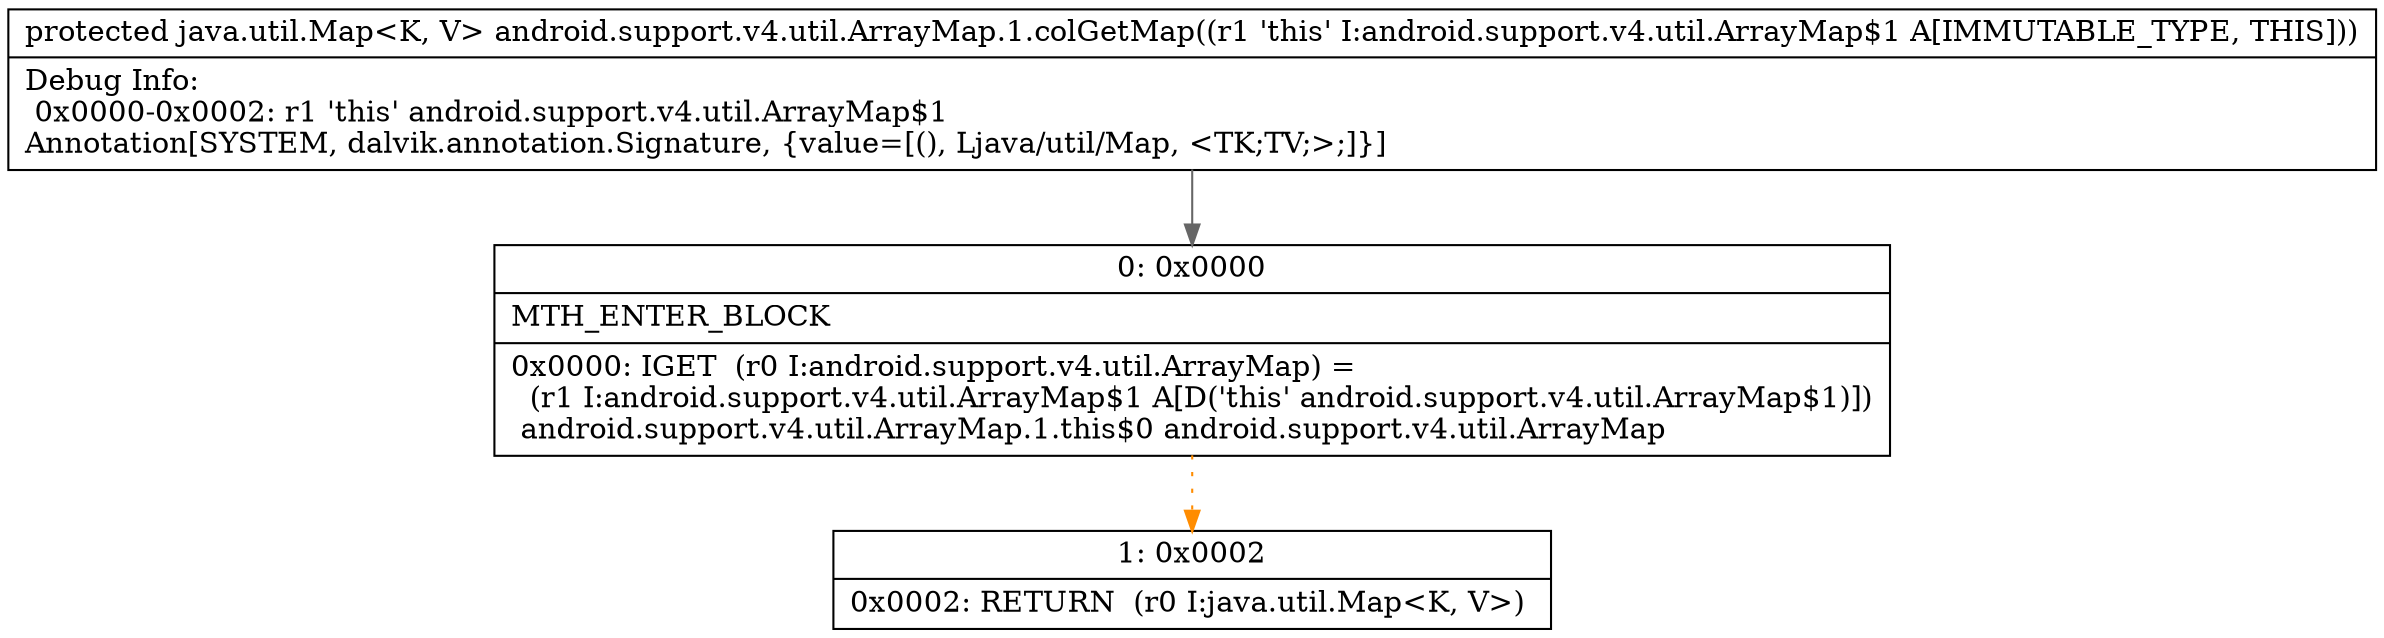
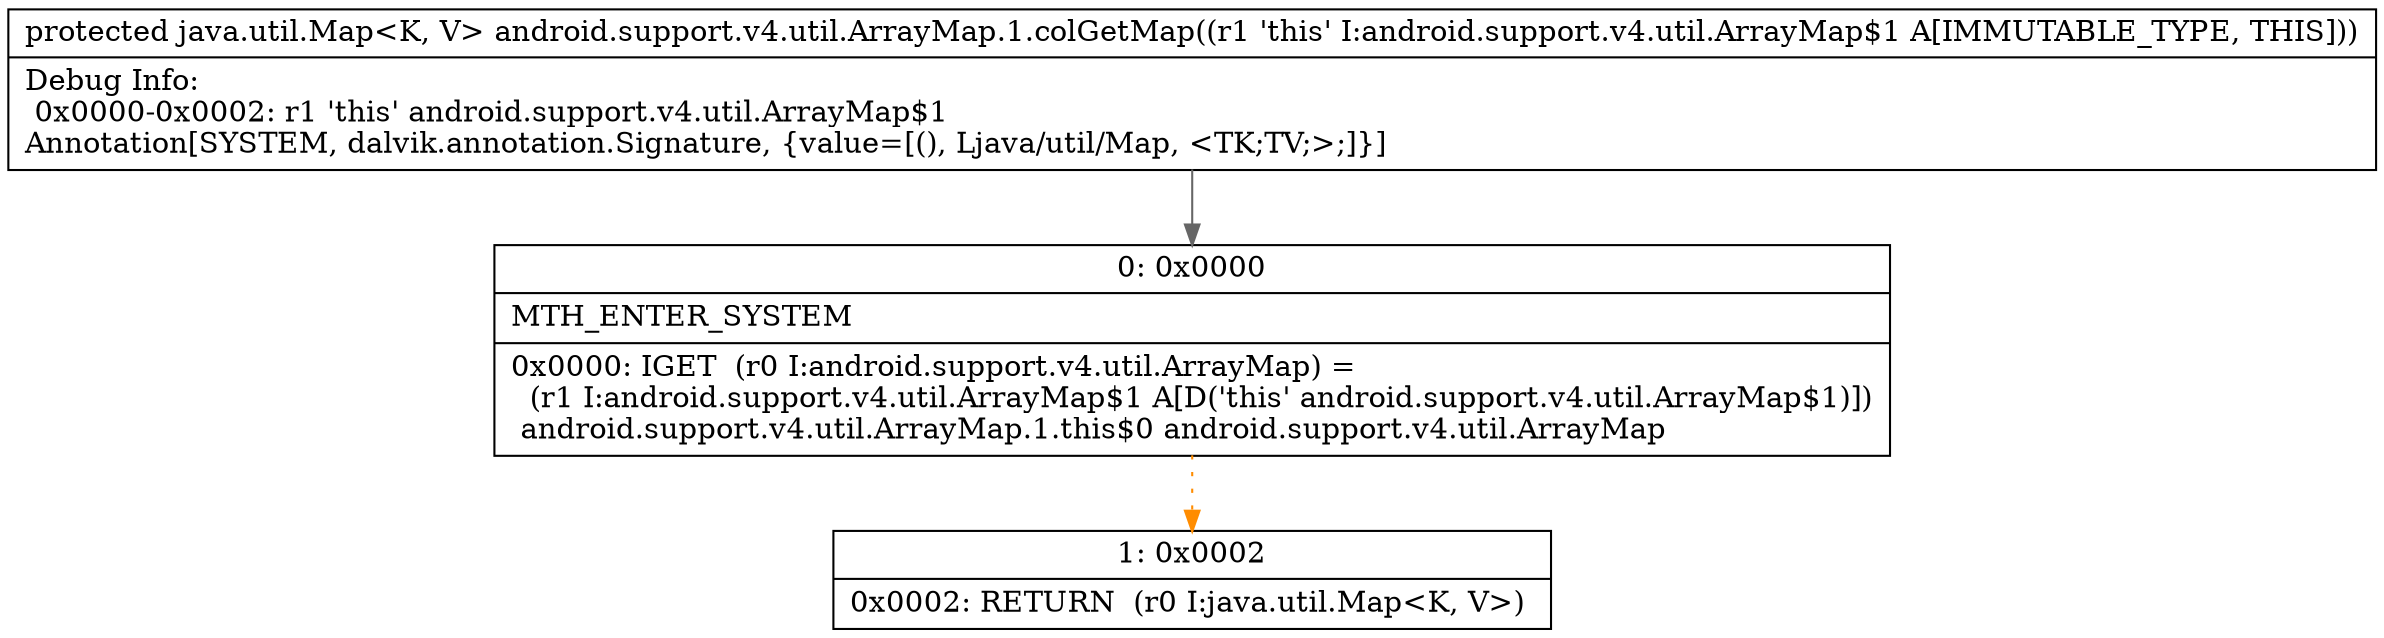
(672, 317) -> (682, 317)
